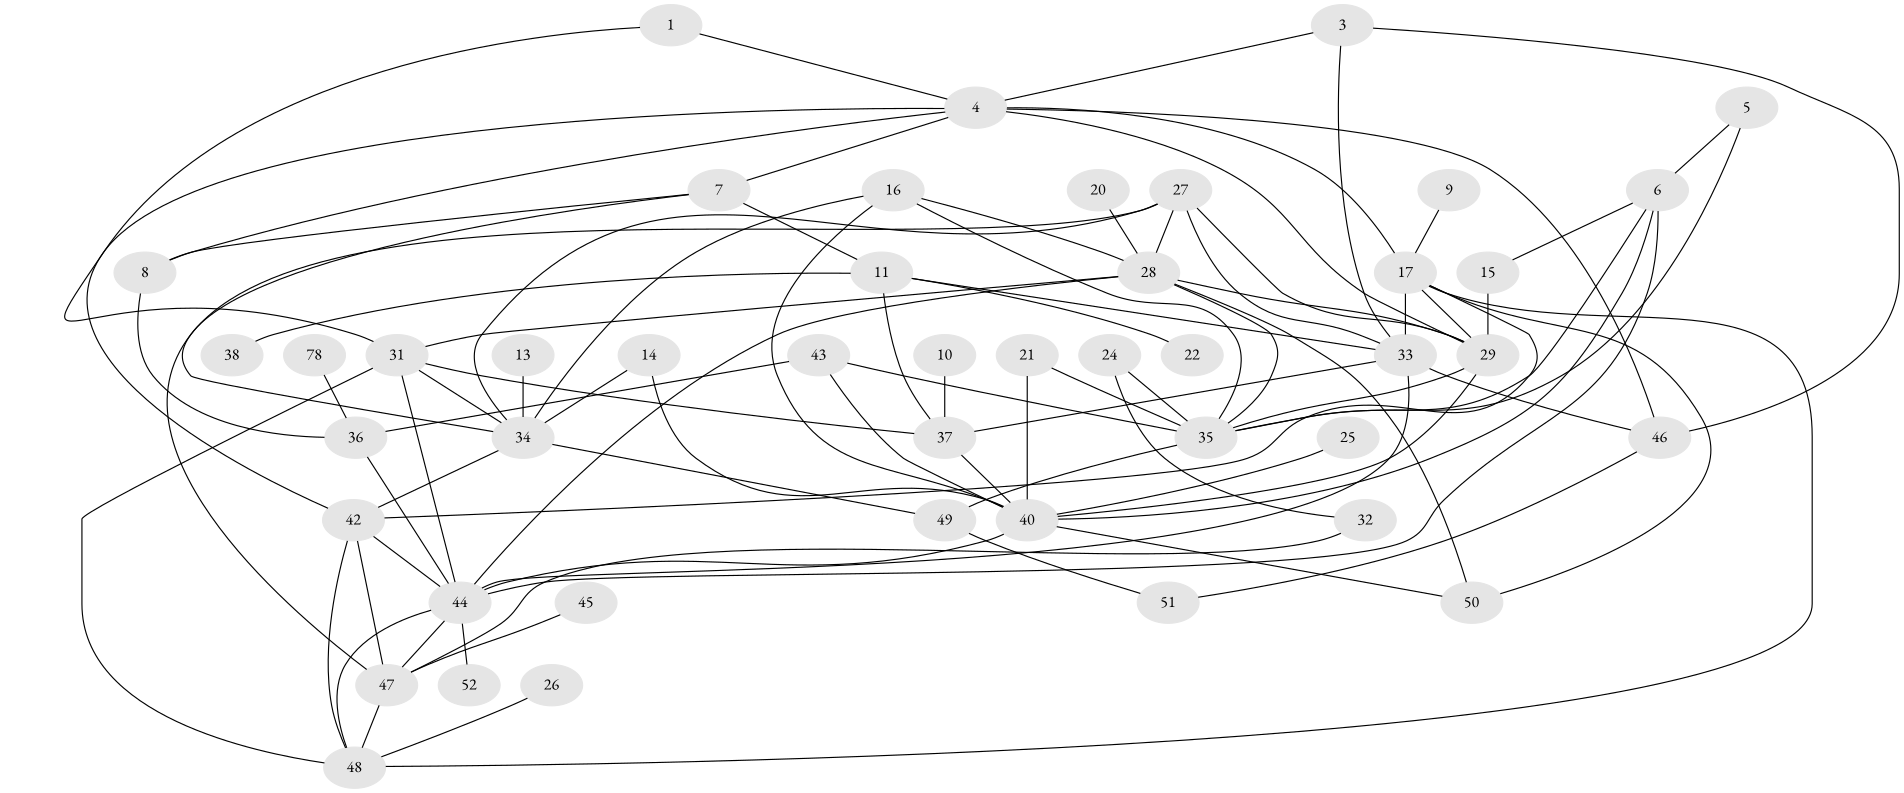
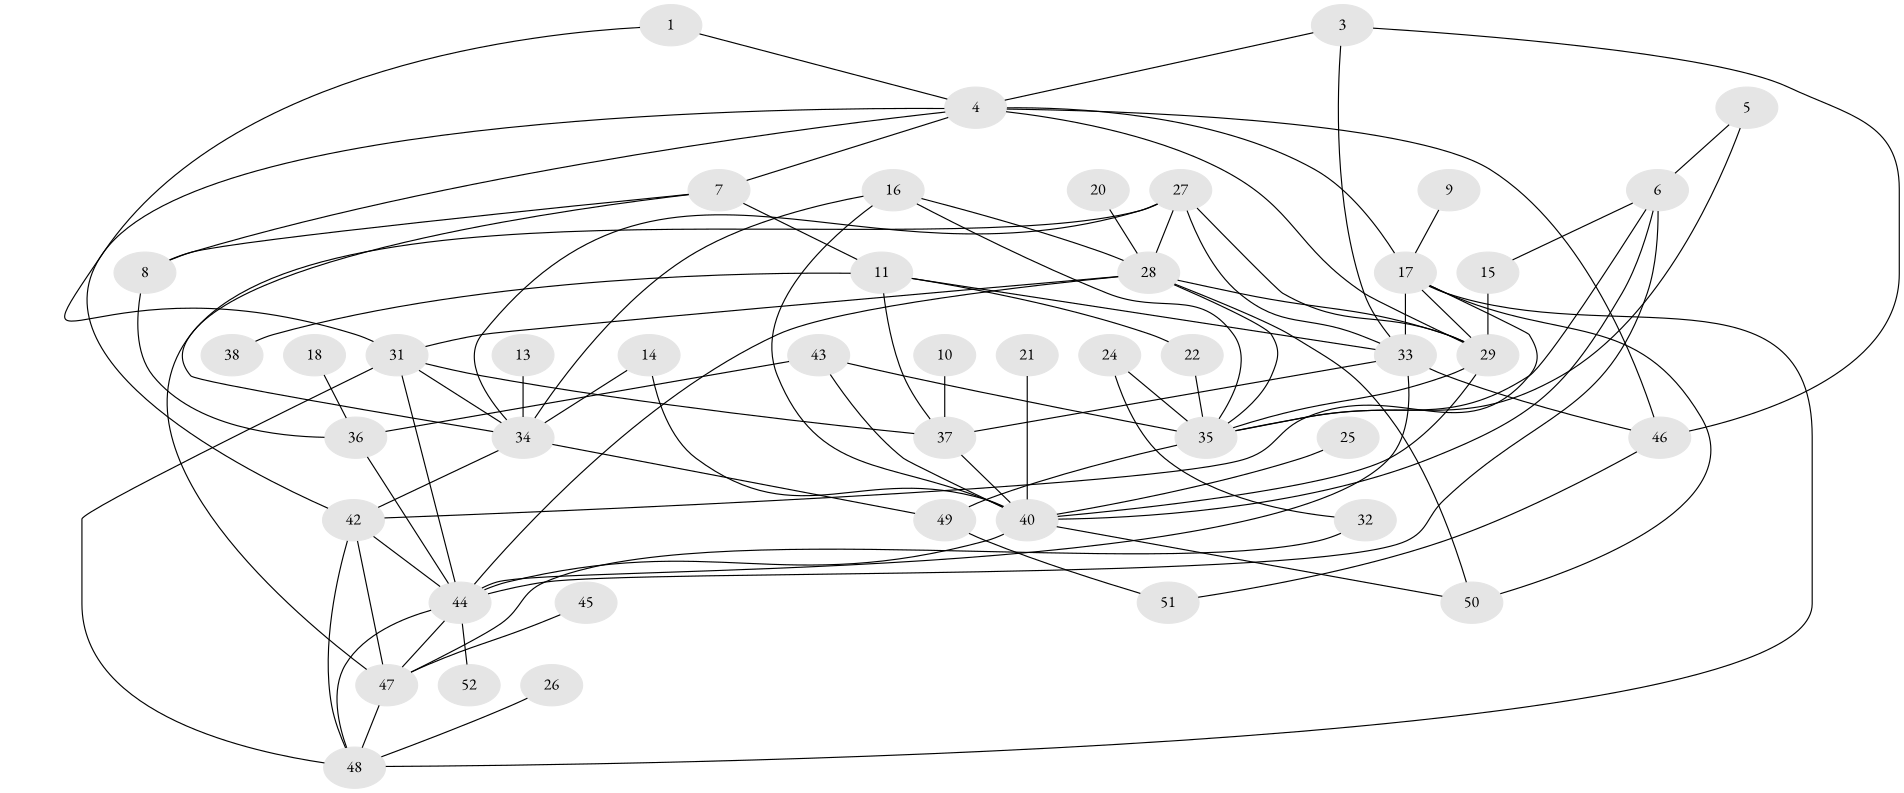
(315, 355) -> (315, 355)
(1113, 396) -> (1200, 399)
